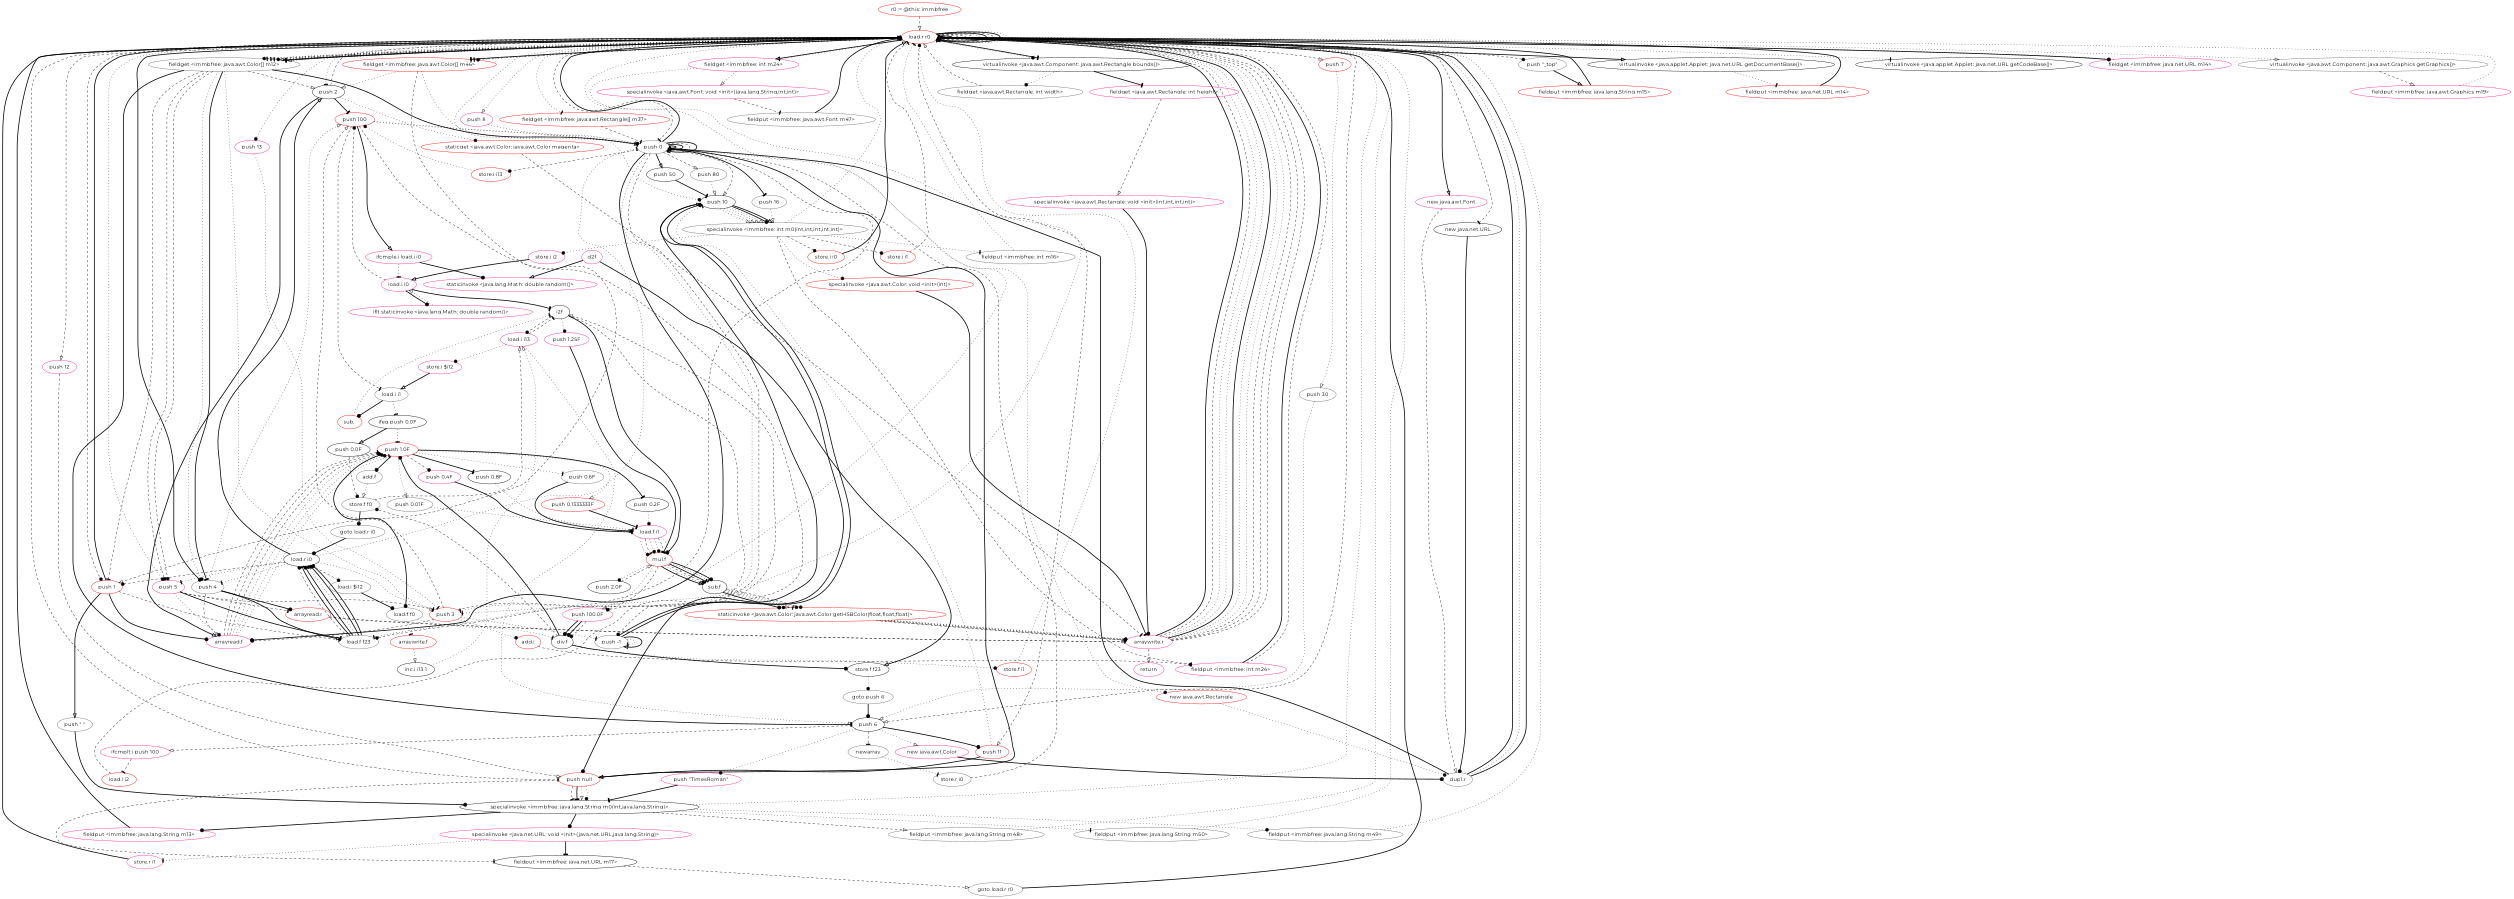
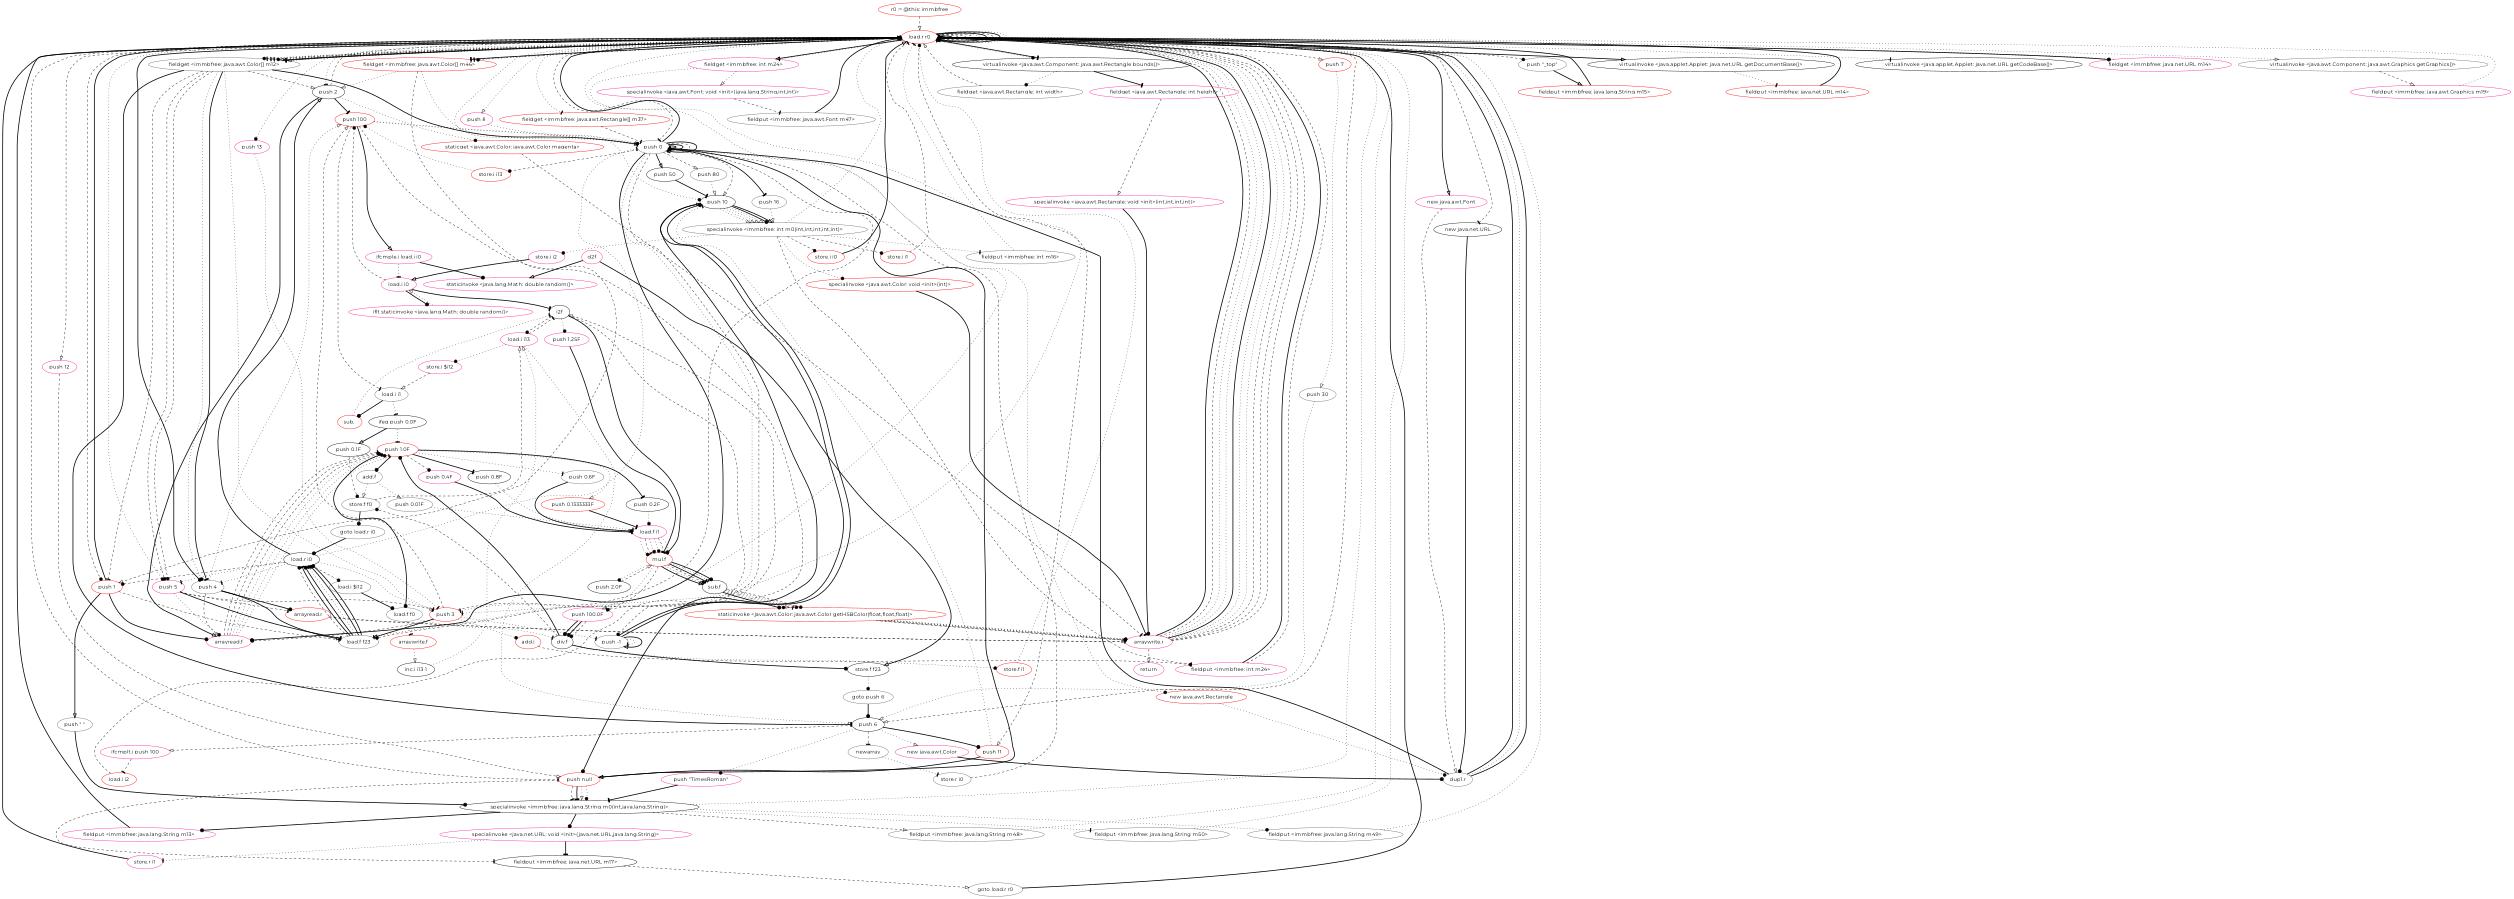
(417, 380) -> (417, 380)
(349, 450) -> (349, 450)
(400, 476) -> (387, 489)
none -> (405, 628)
